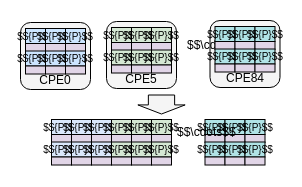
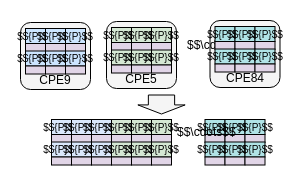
(56, 81) -> (56, 81)
